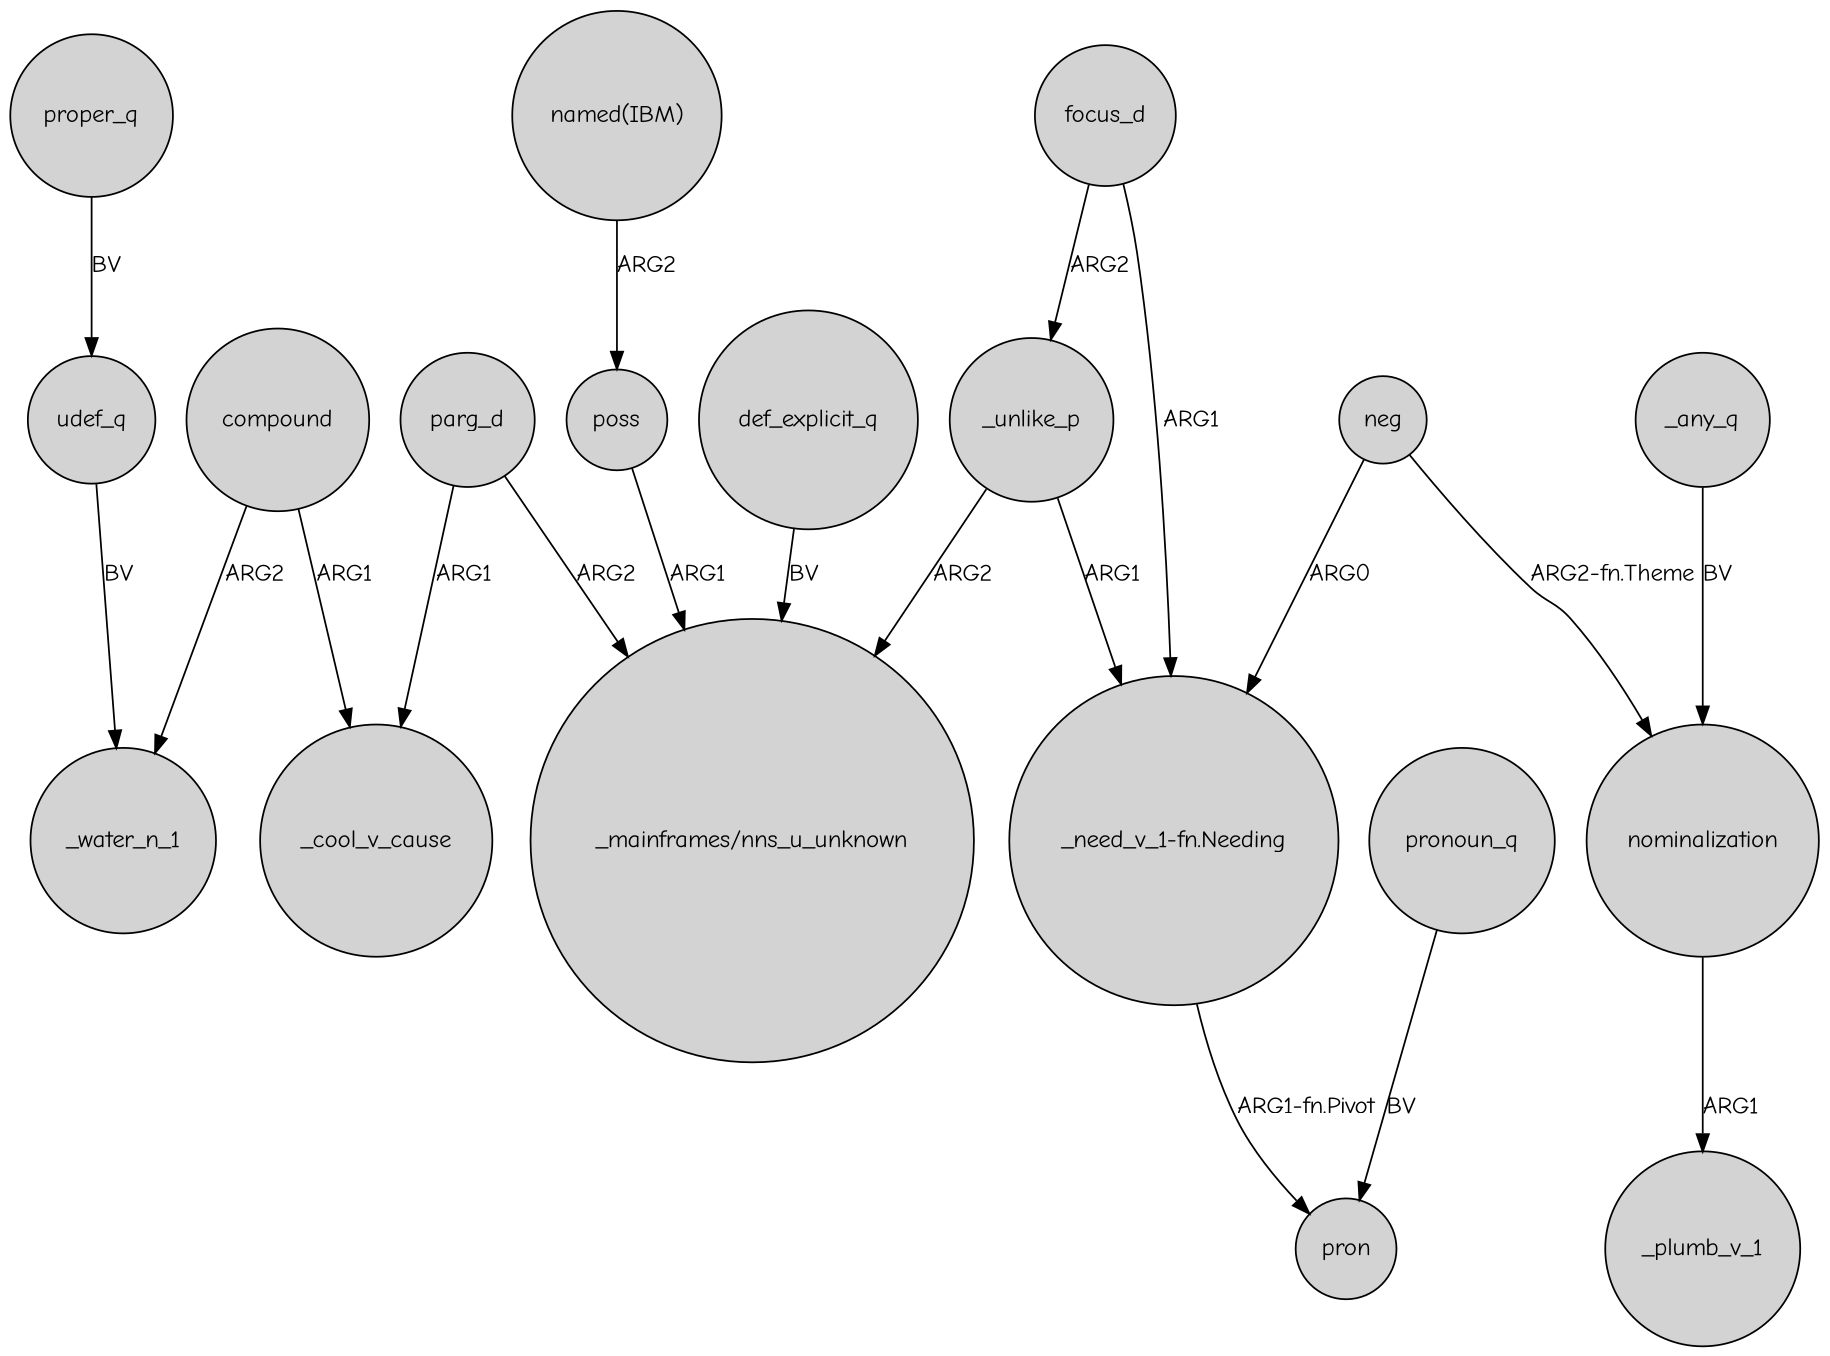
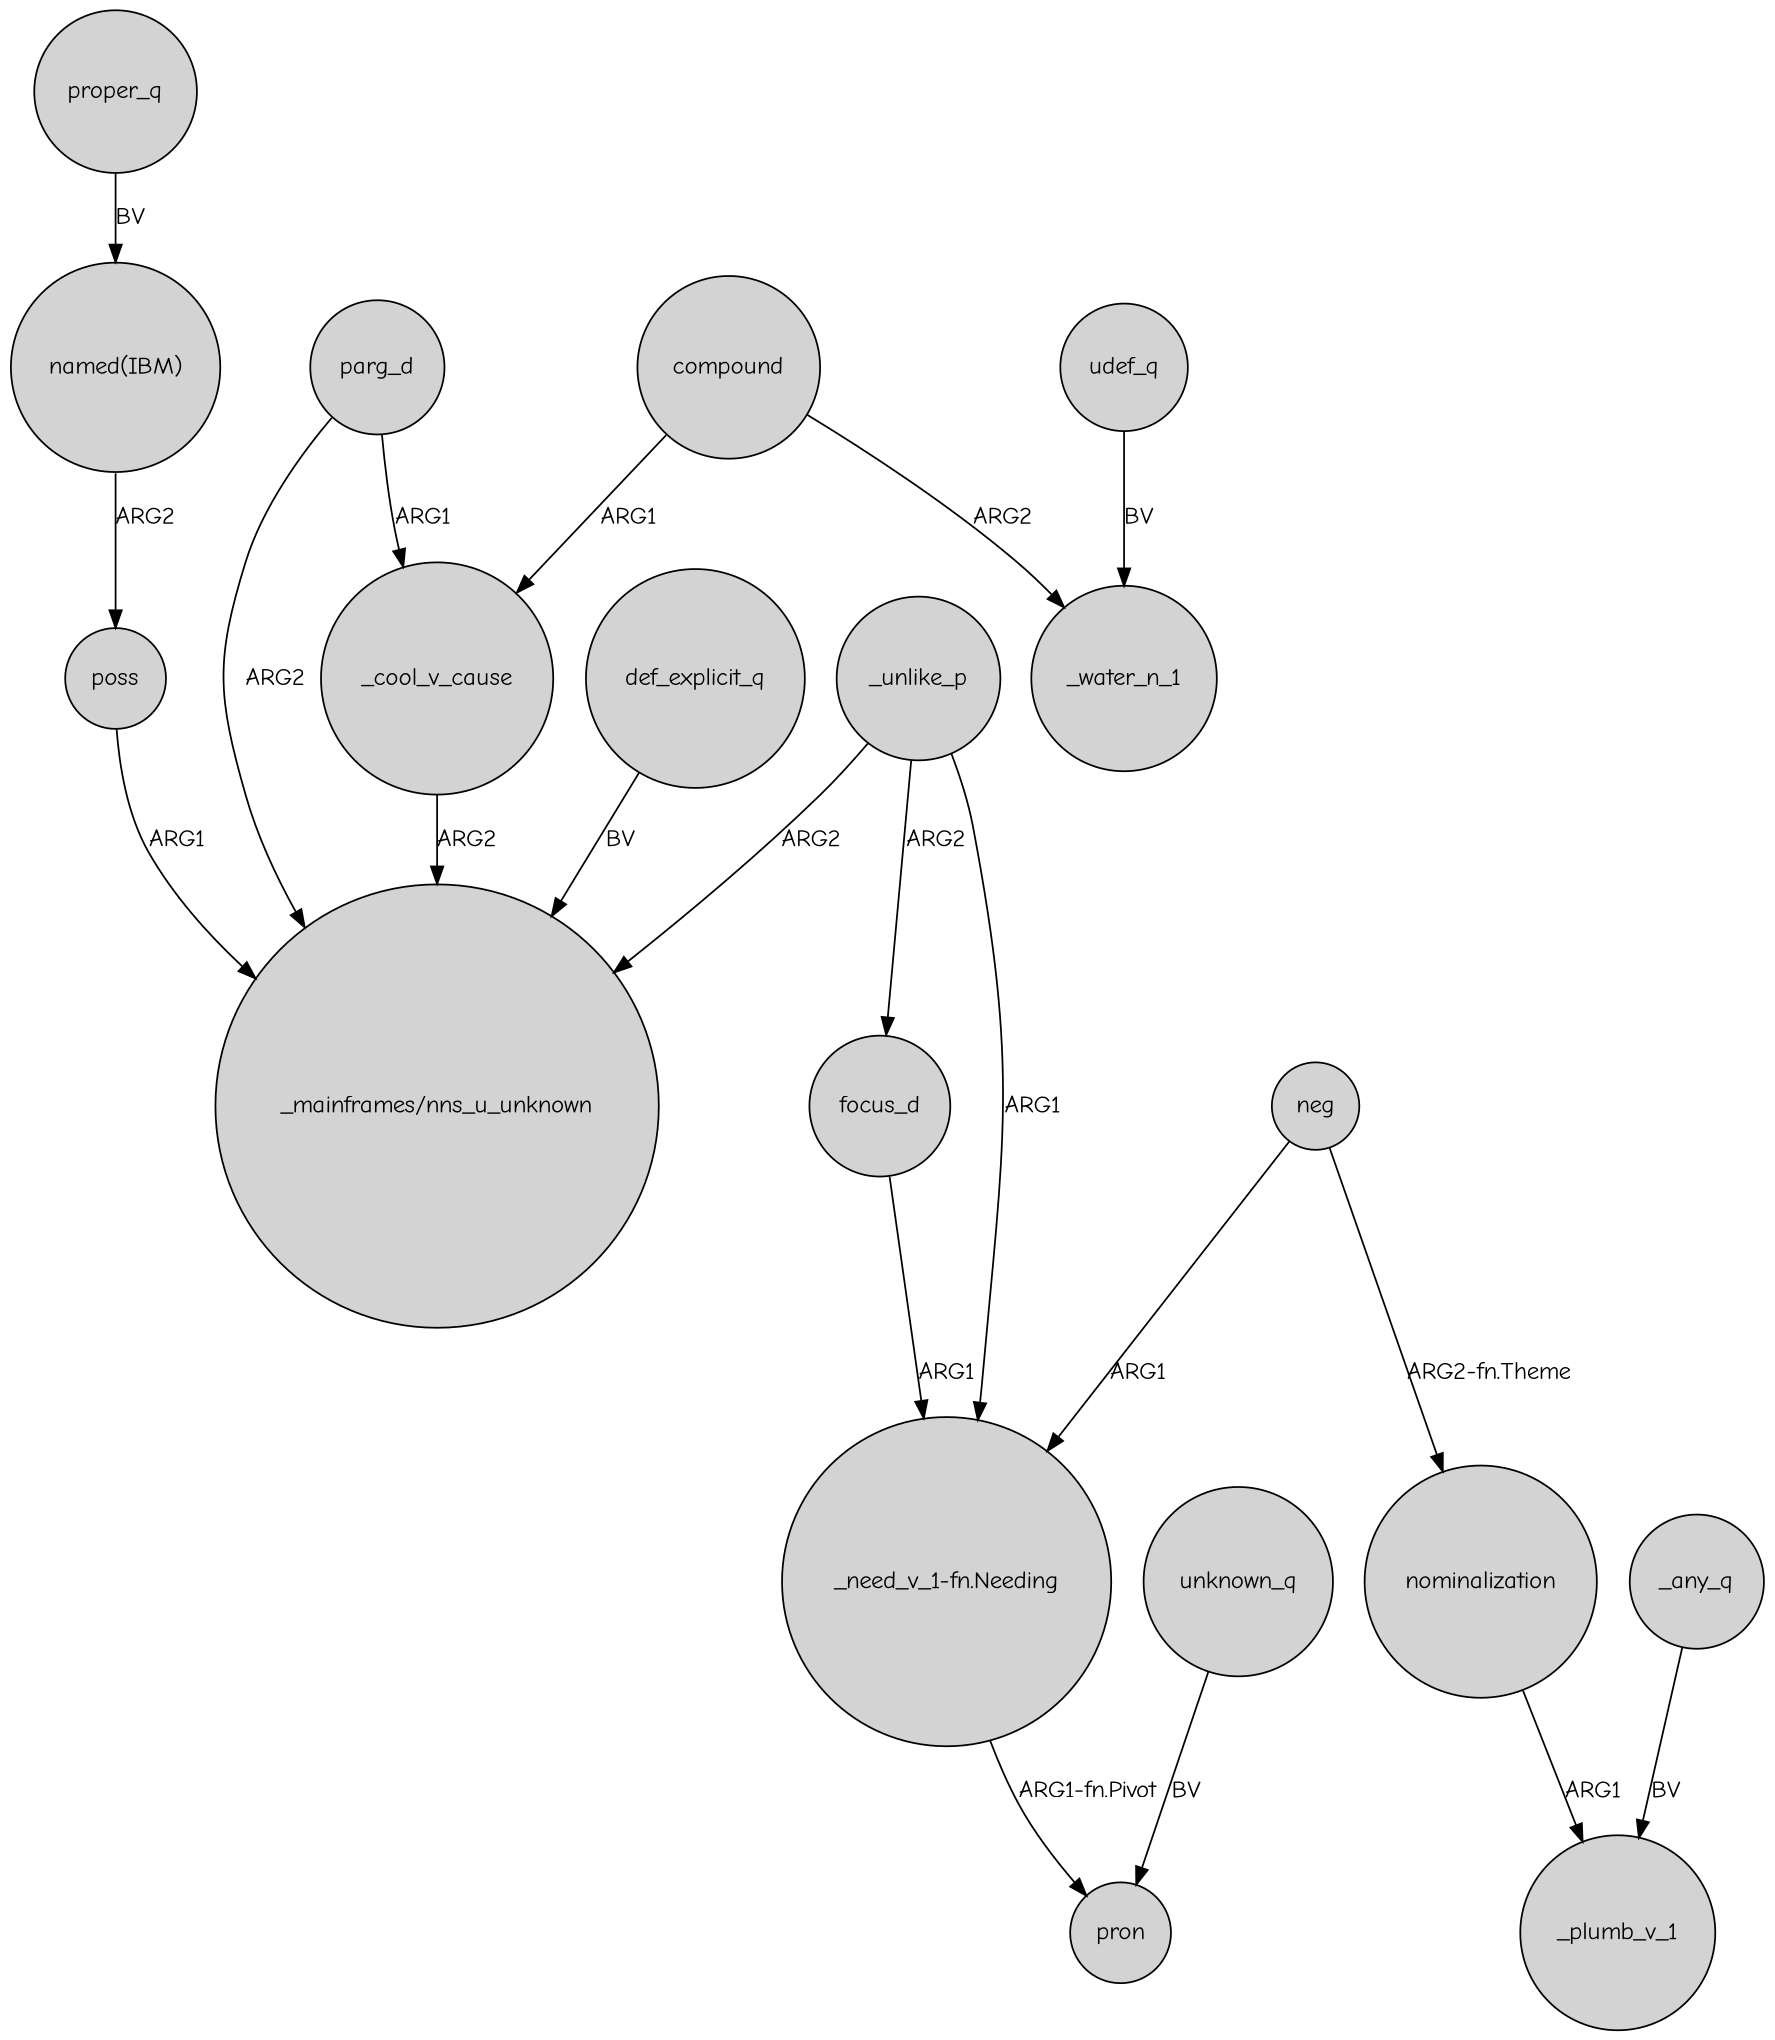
(1072, 254) -> (900, 889)
(92, 267) -> (116, 208)
(1340, 574) -> (1138, 1372)
(1703, 597) -> (1663, 1734)
none -> (437, 831)
(1462, 841) -> (1238, 1582)
